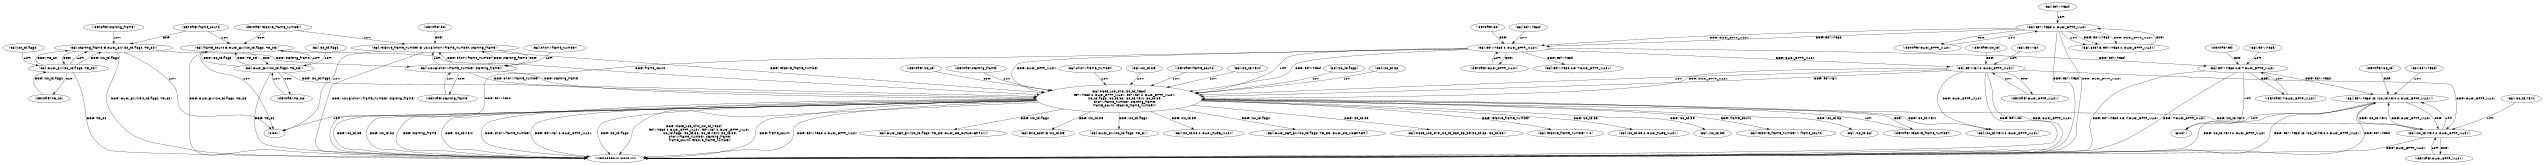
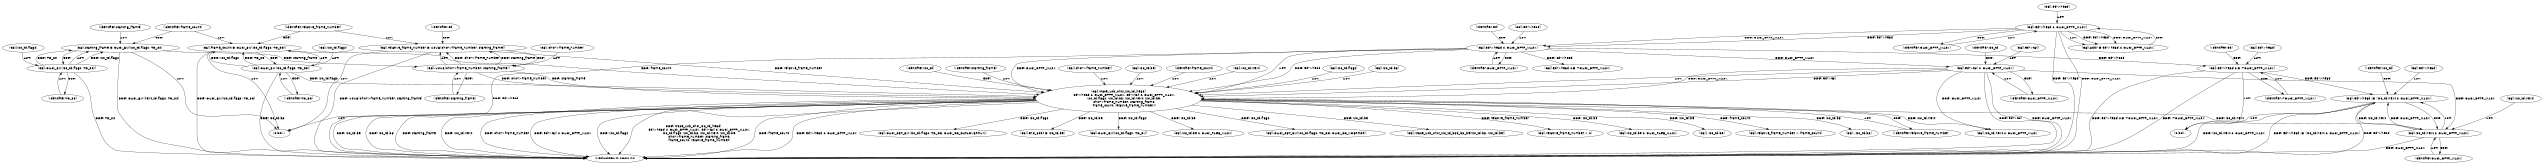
(49, 79) -> (63, 79)
(265, 118) -> (273, 118)
